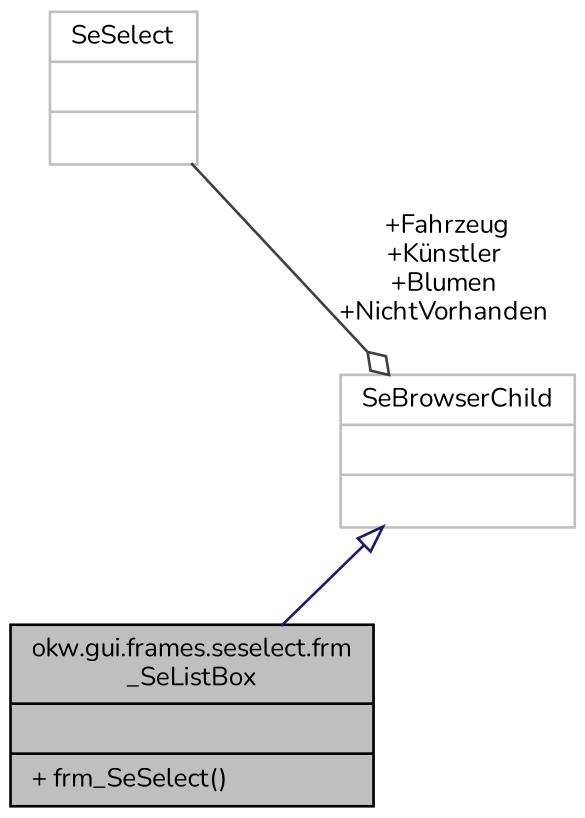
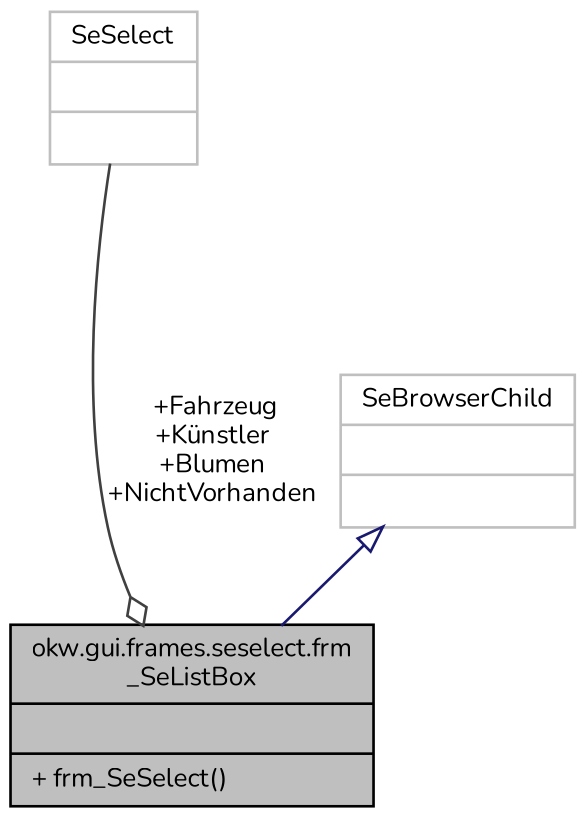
(279, 257) -> (93, 382)
